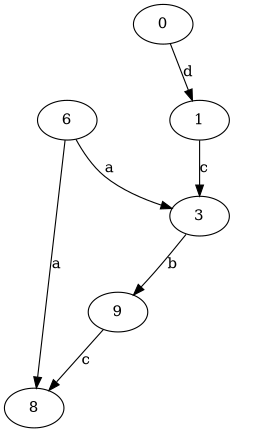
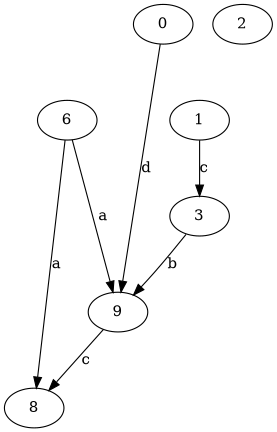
none -> (243, 24)
(179, 67) -> (141, 163)
(111, 181) -> (91, 211)
